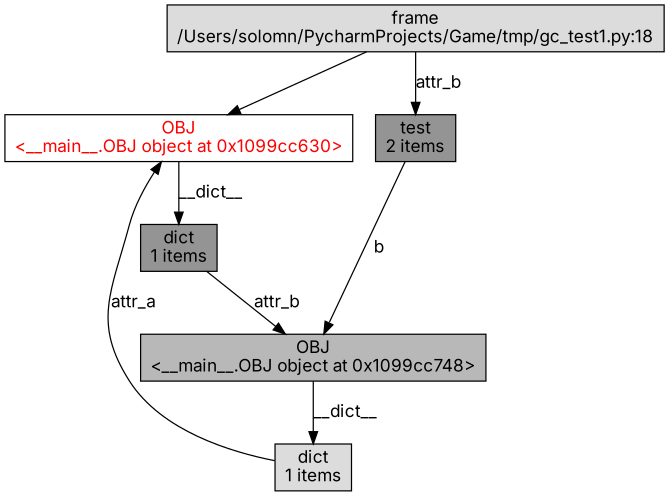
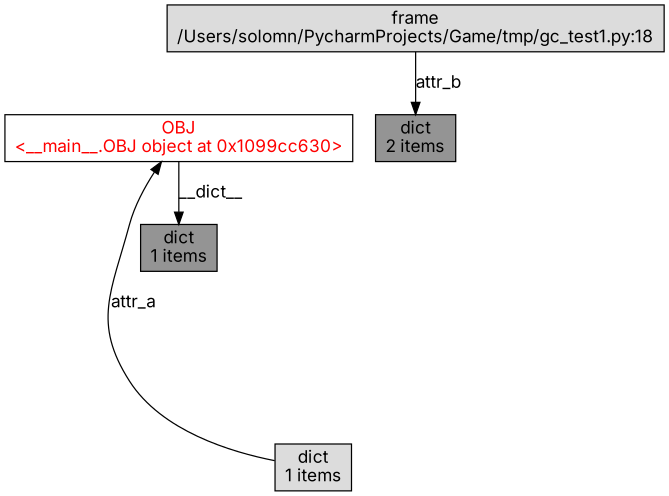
(303, 81) -> none
(416, 138) -> (416, 138)
(313, 358) -> none
